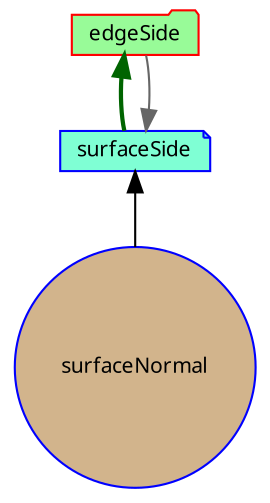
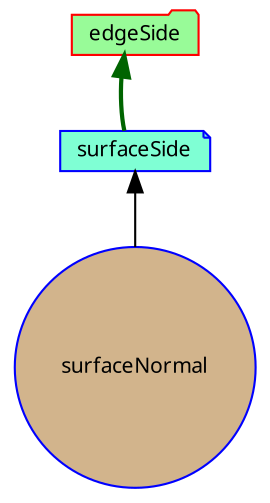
(149, 82) -> none
